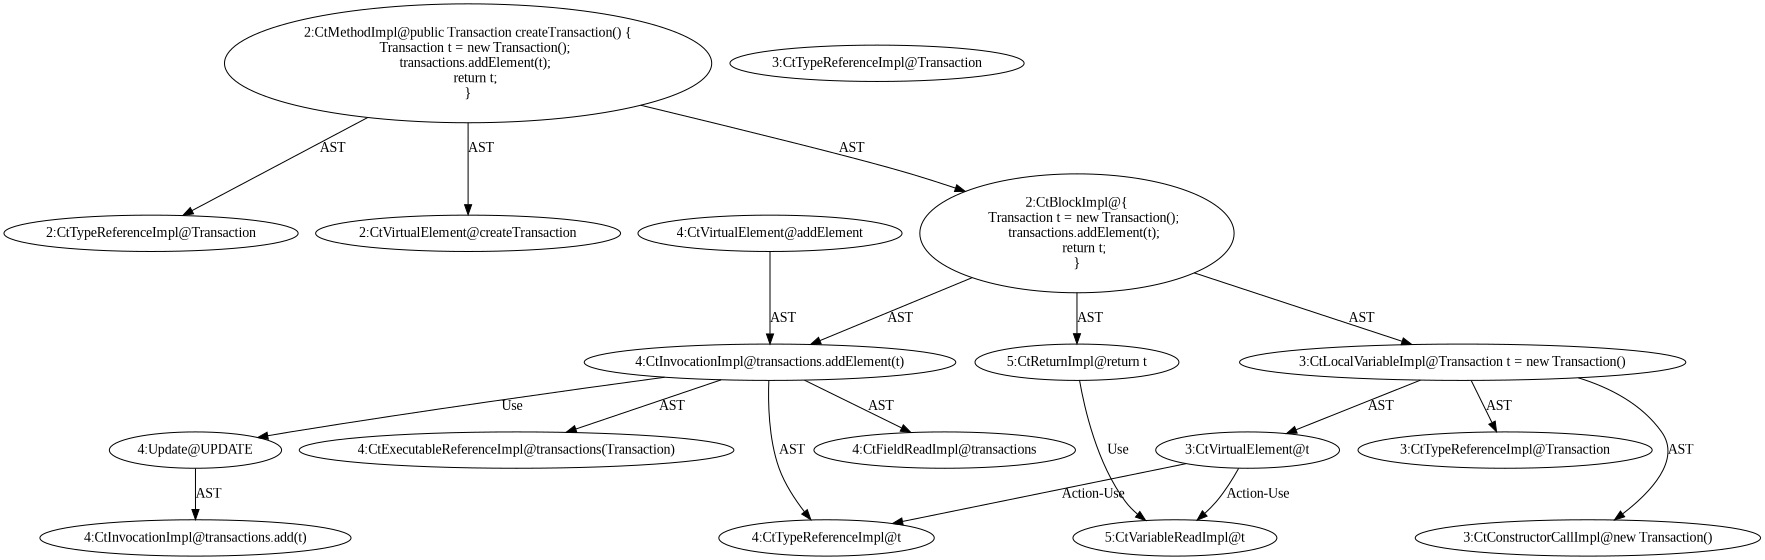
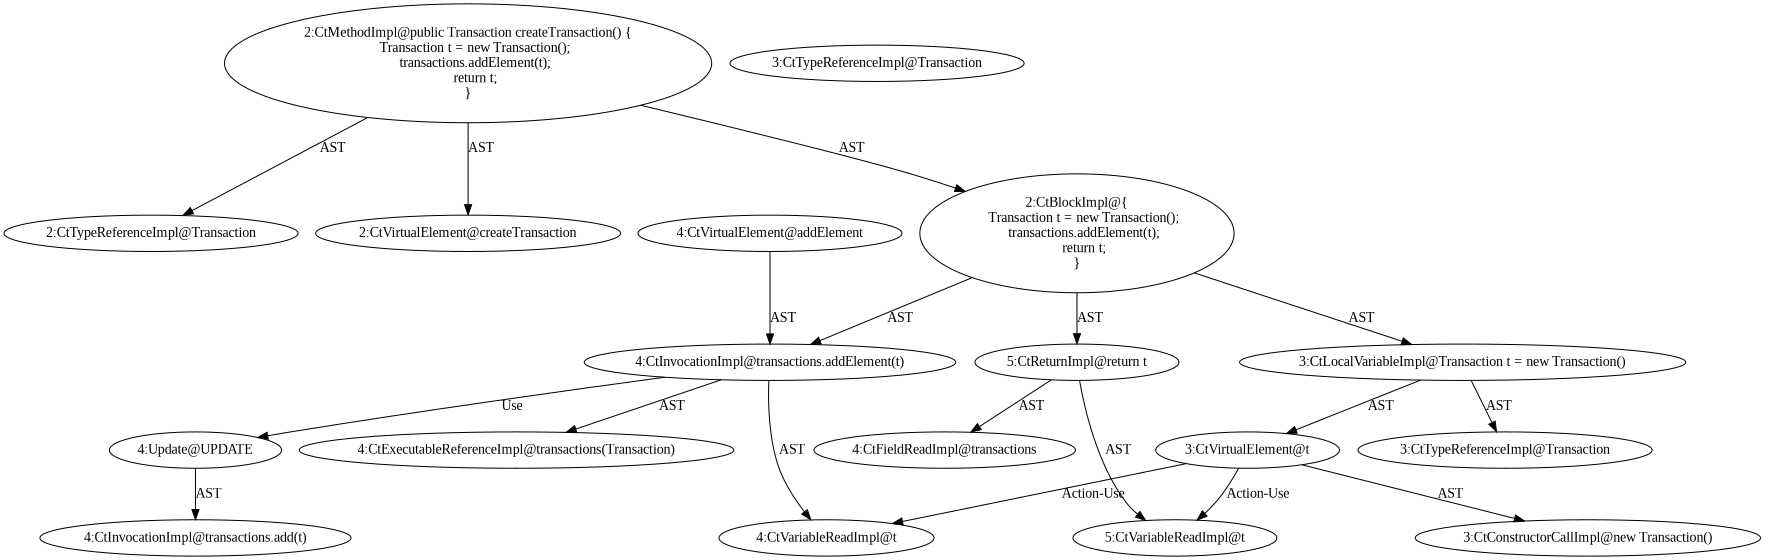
(853, 404) -> (1015, 403)
(1661, 432) -> (1408, 492)
(1118, 450) -> (1118, 450)
(827, 538) -> (827, 538)
